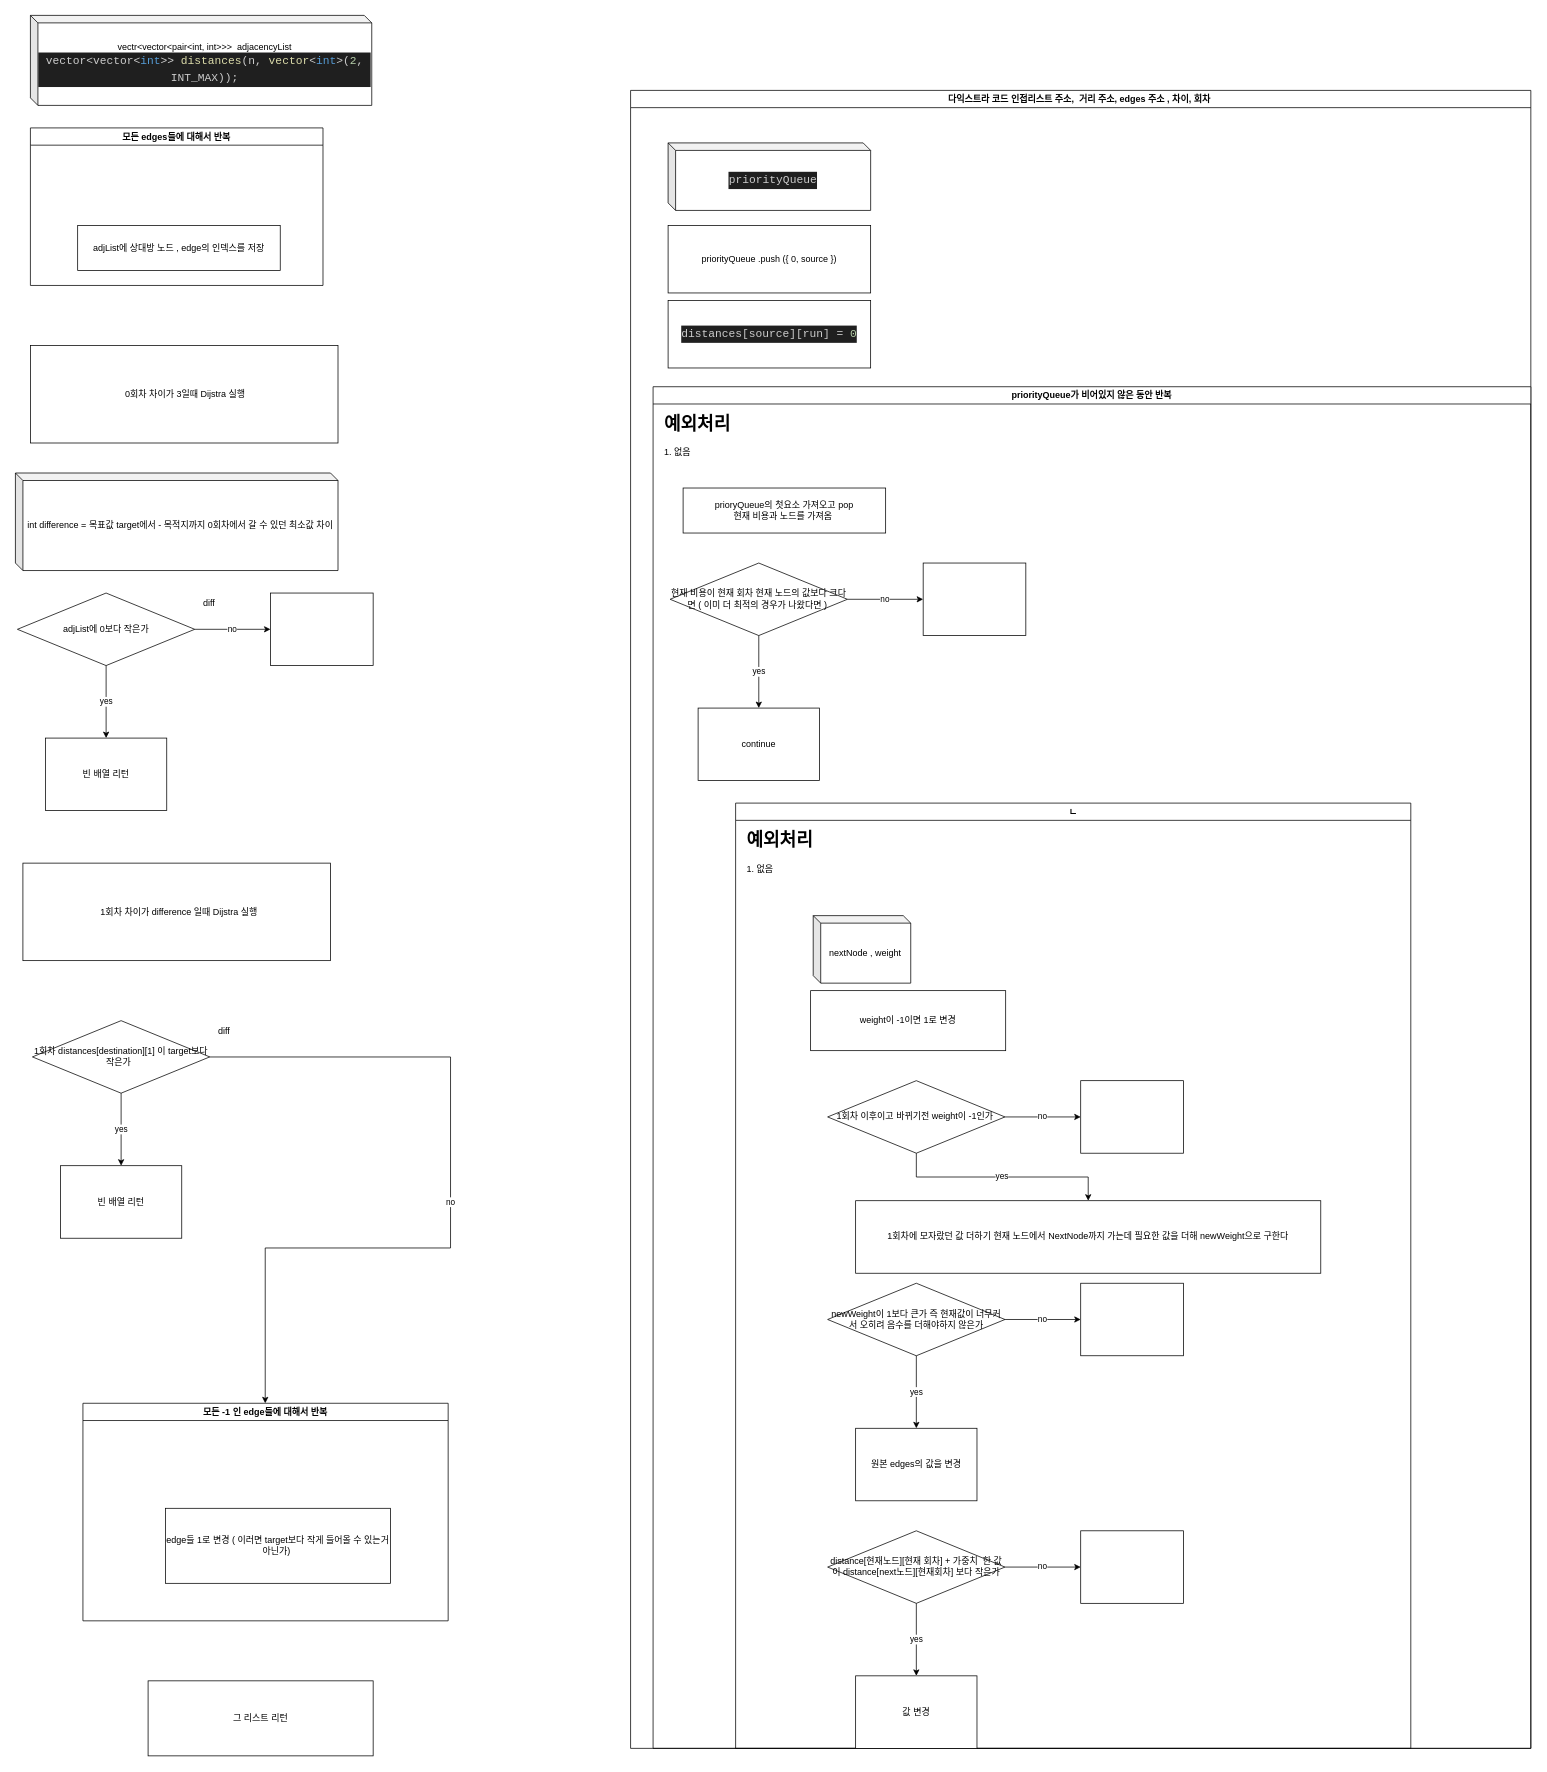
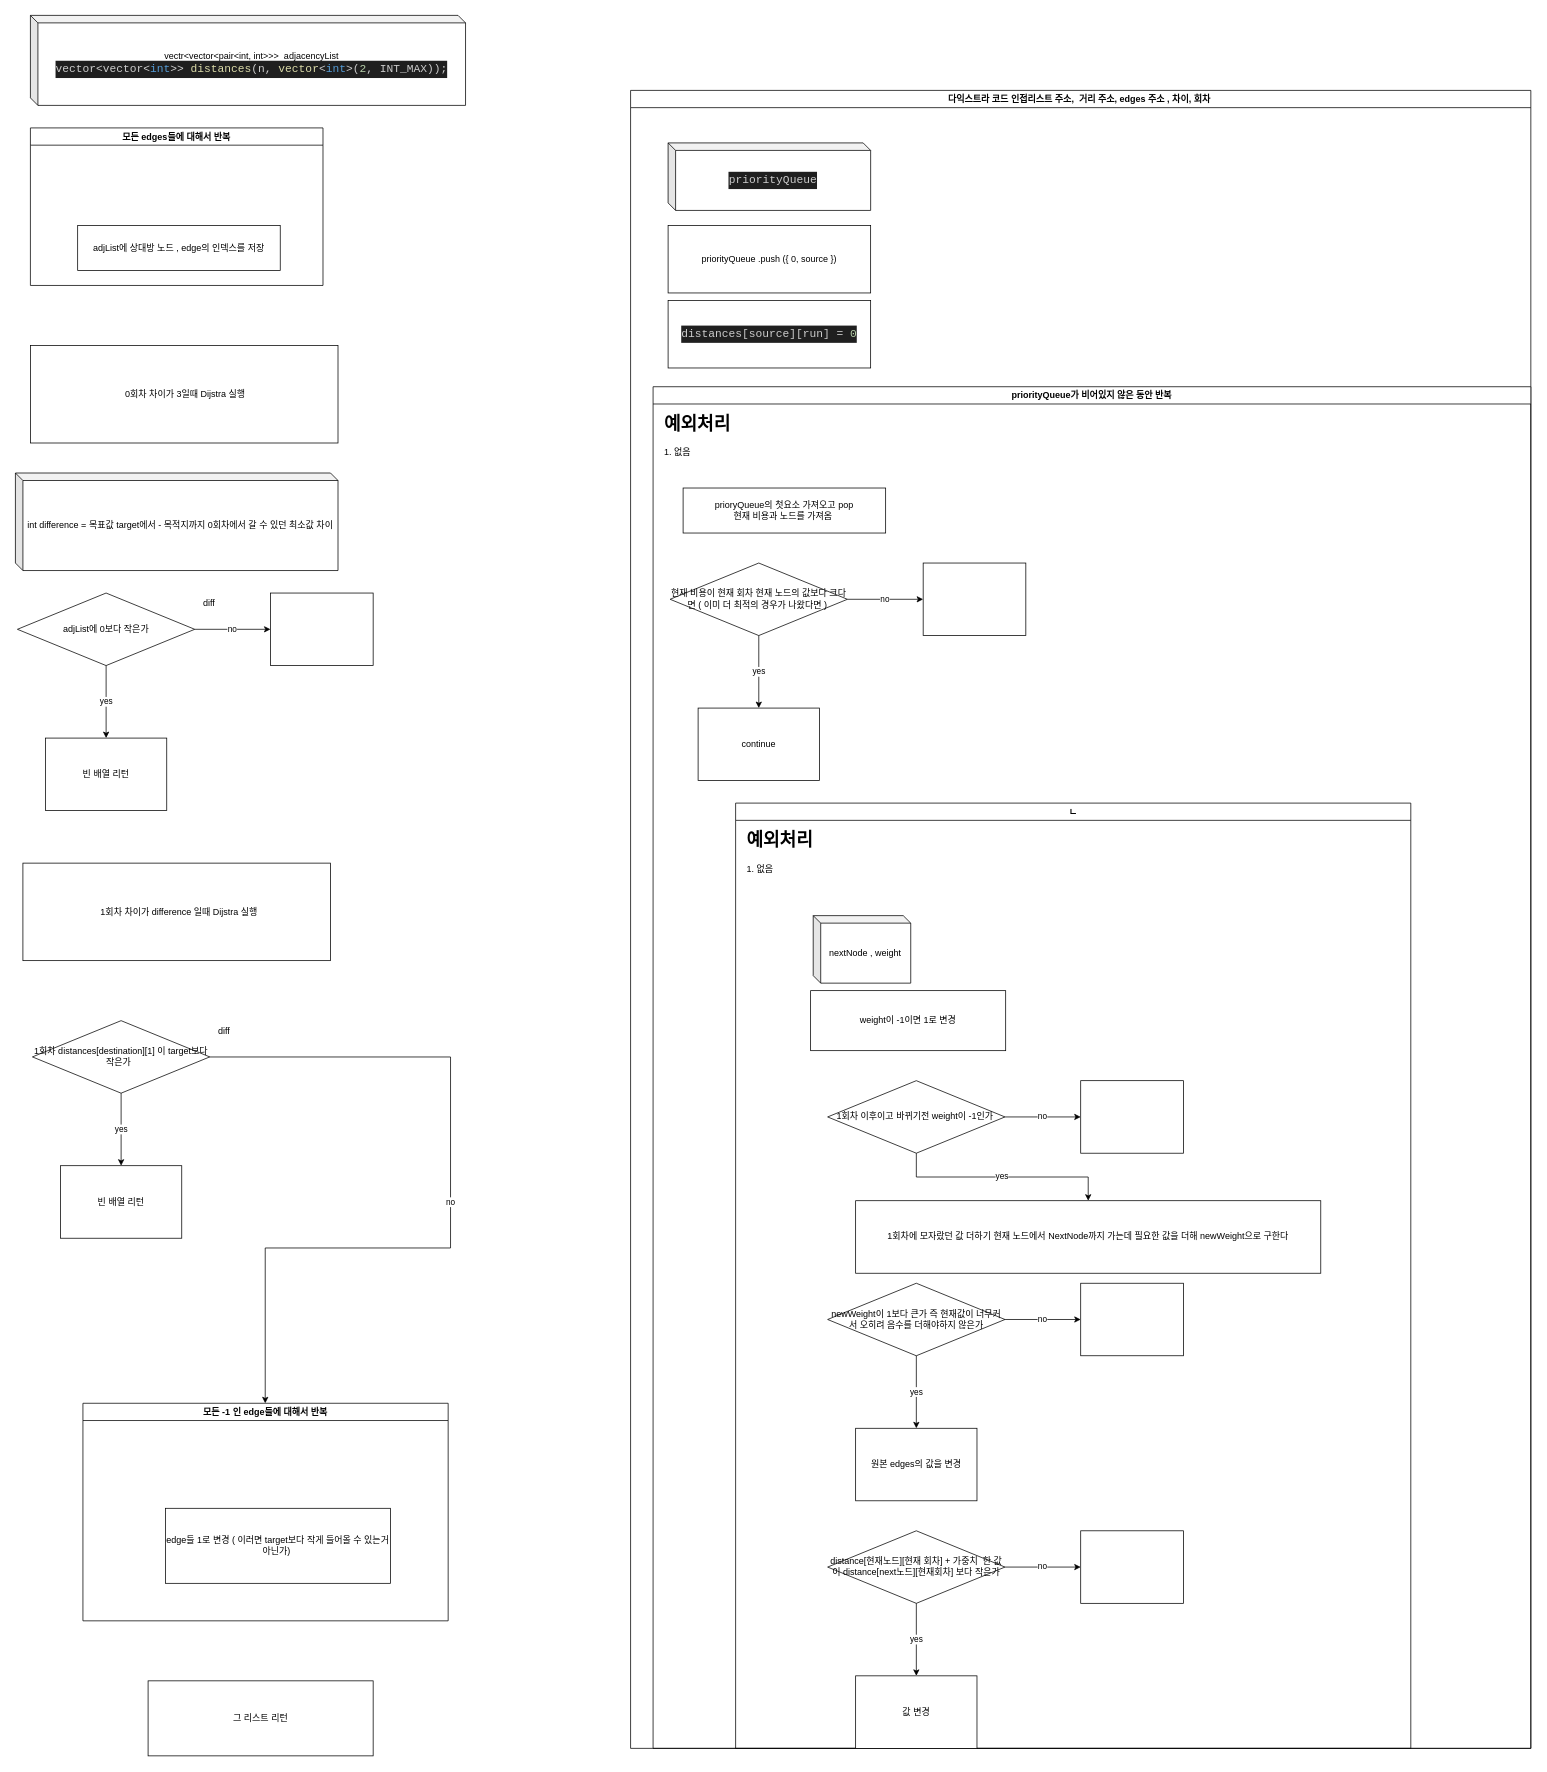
(201, 60) -> (248, 60)
